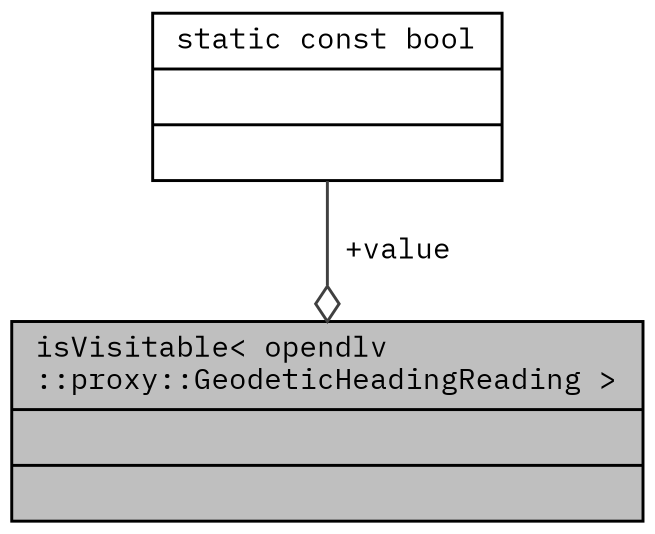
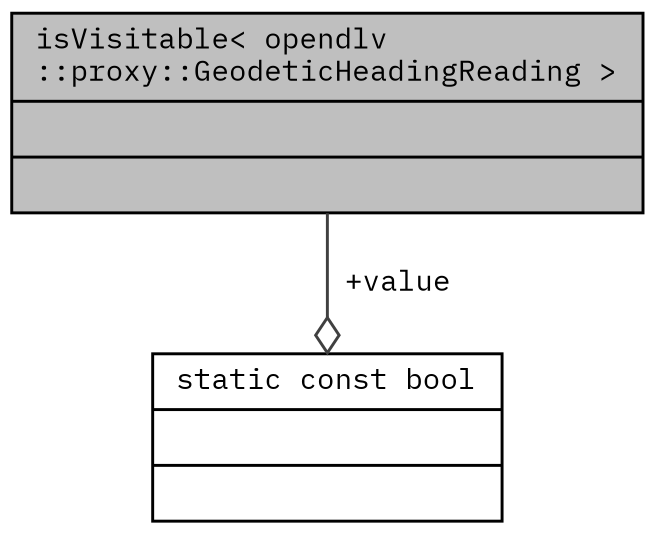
(327, 233) -> (327, 265)
